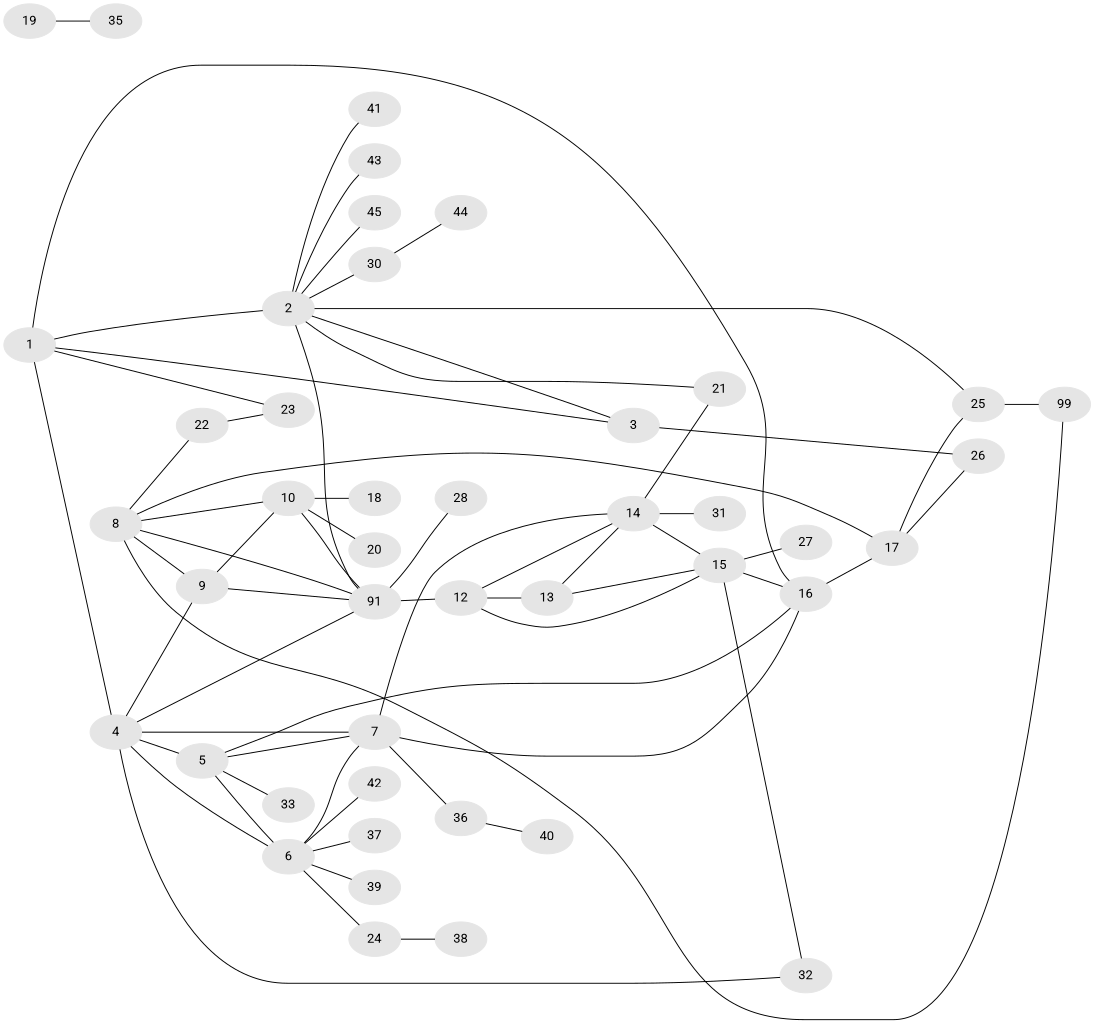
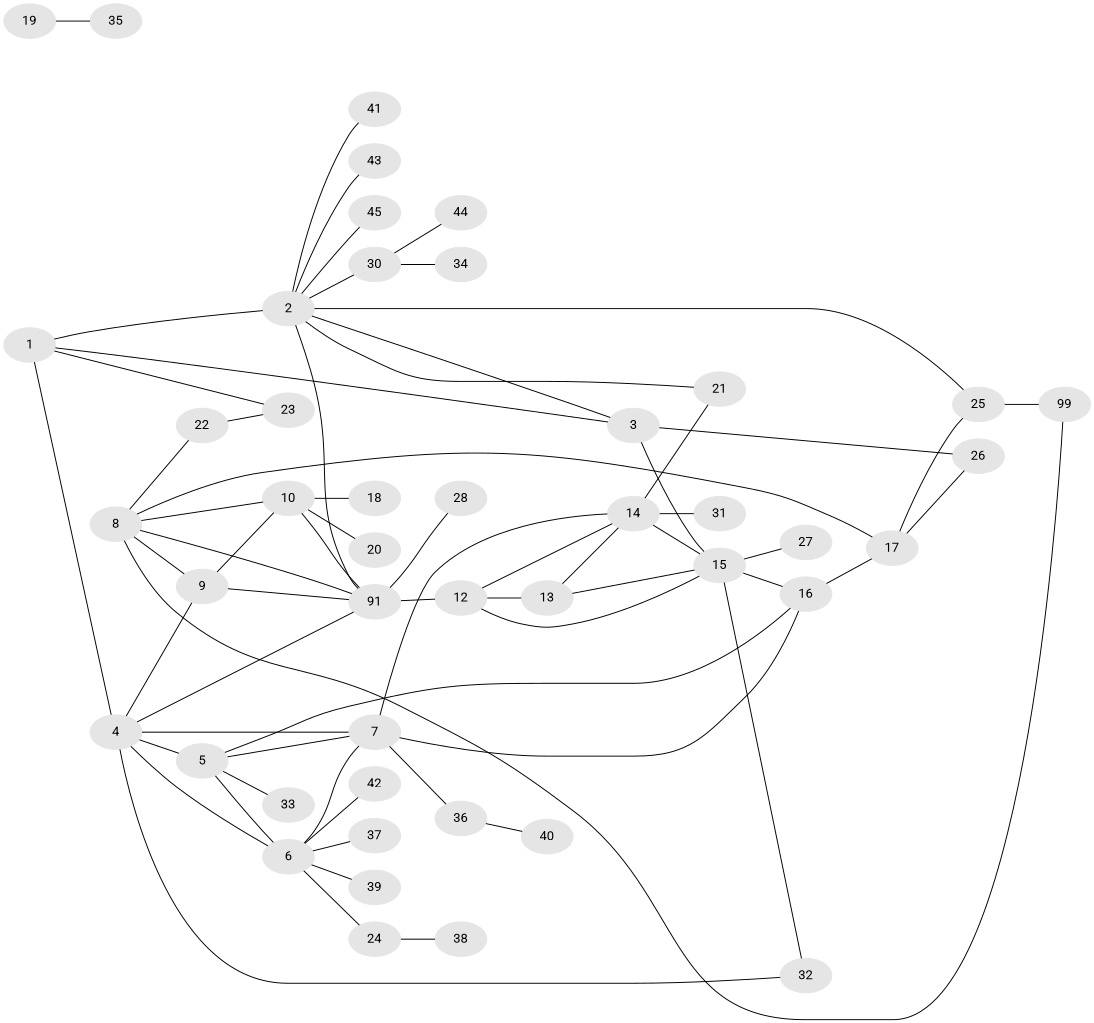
(478, 94) -> none
none -> (461, 264)
none -> (669, 499)
